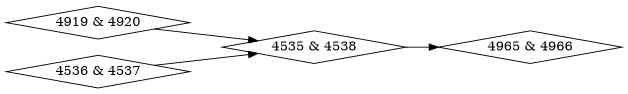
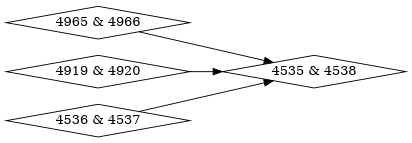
(418, 47) -> (202, 46)
